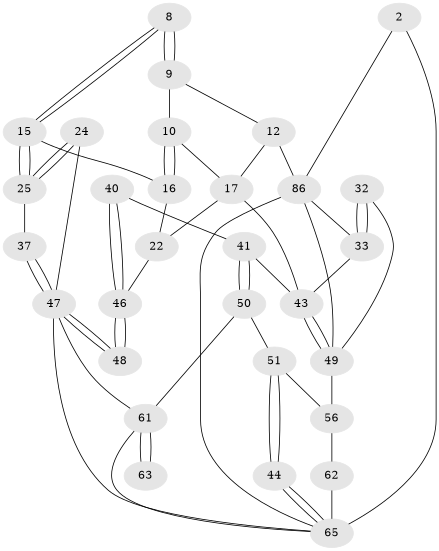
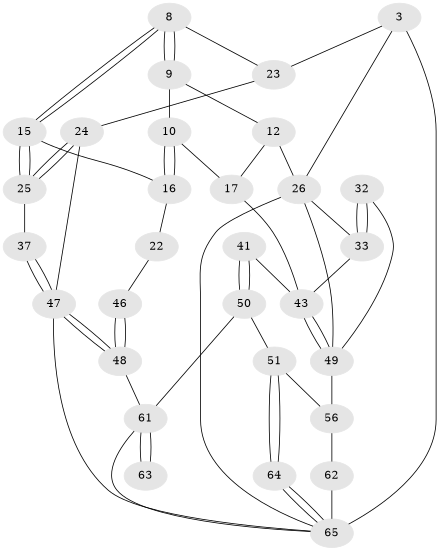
(400, 18) -> (400, 18)
none -> (274, 75)
(112, 189) -> none
(299, 189) -> (299, 189)
(194, 218) -> none
(87, 370) -> (133, 390)
(275, 476) -> (275, 476)
